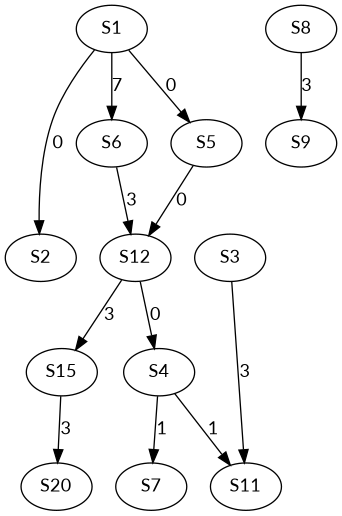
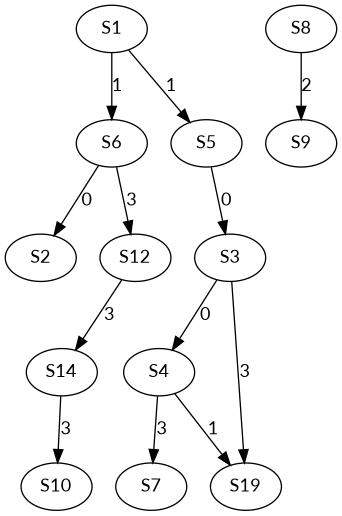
(118, 86) -> (118, 86)
(172, 86) -> (172, 86)
(307, 86) -> (307, 86)
(50, 130) -> (80, 195)
(175, 195) -> (217, 194)
(146, 309) -> (198, 309)
(62, 372) -> (62, 372)
(162, 429) -> (162, 429)
(57, 487) -> (57, 487)
(246, 487) -> (246, 487)
